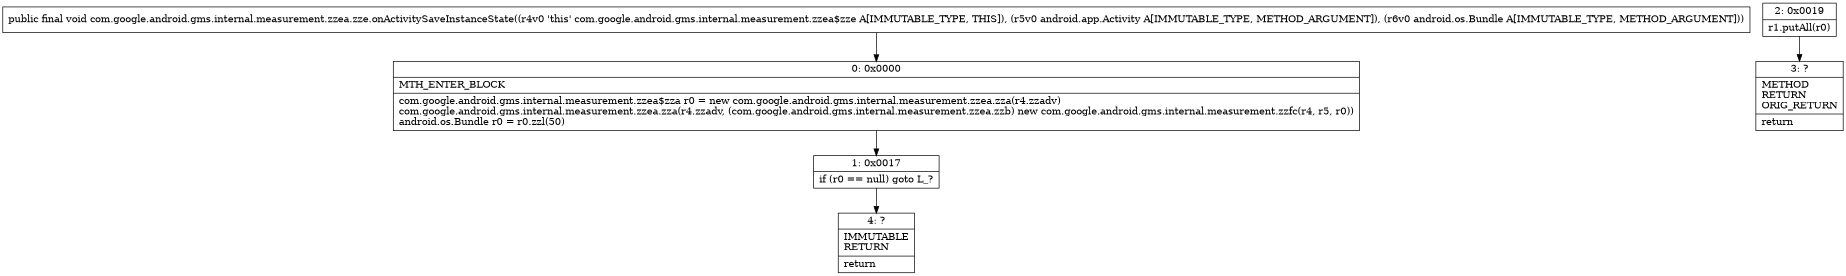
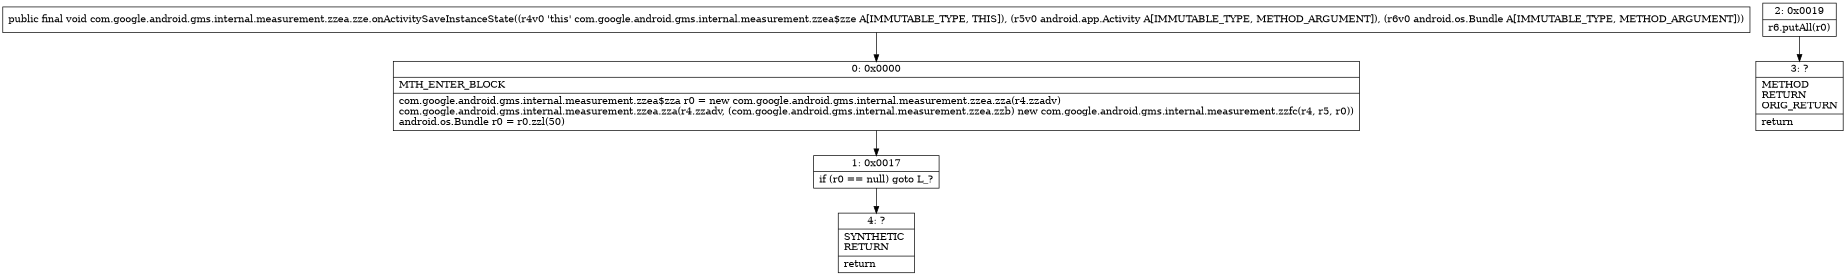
(1800, 28) -> (1800, 28)
(876, 237) -> (874, 237)
